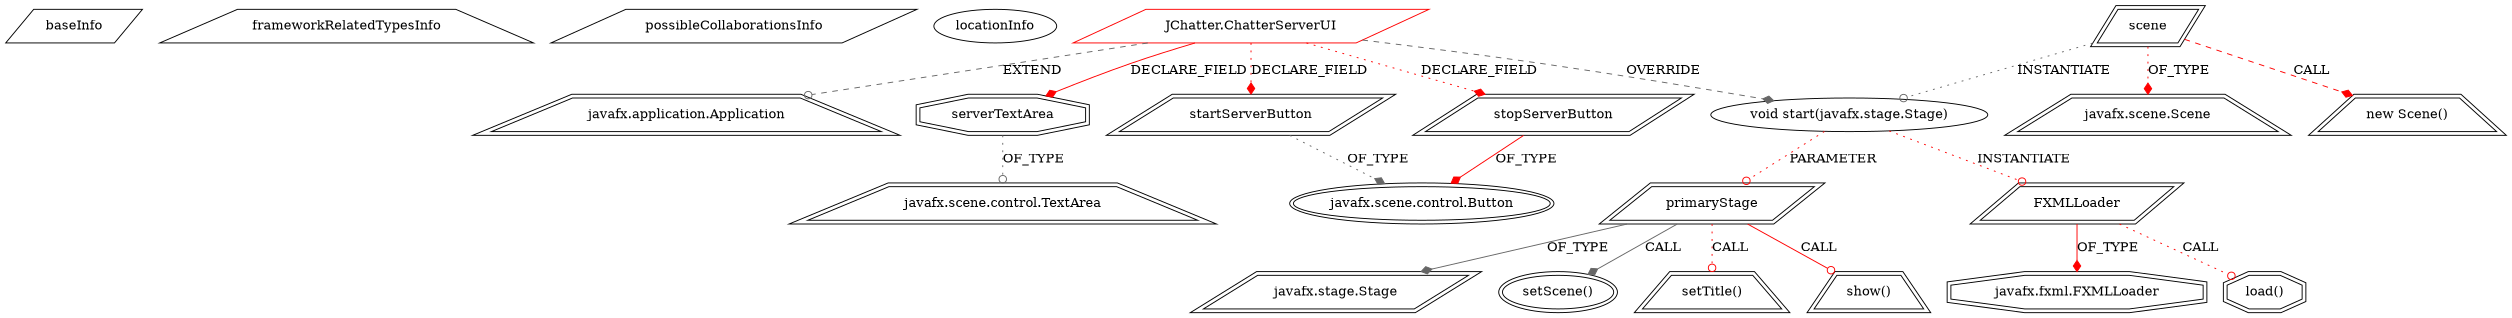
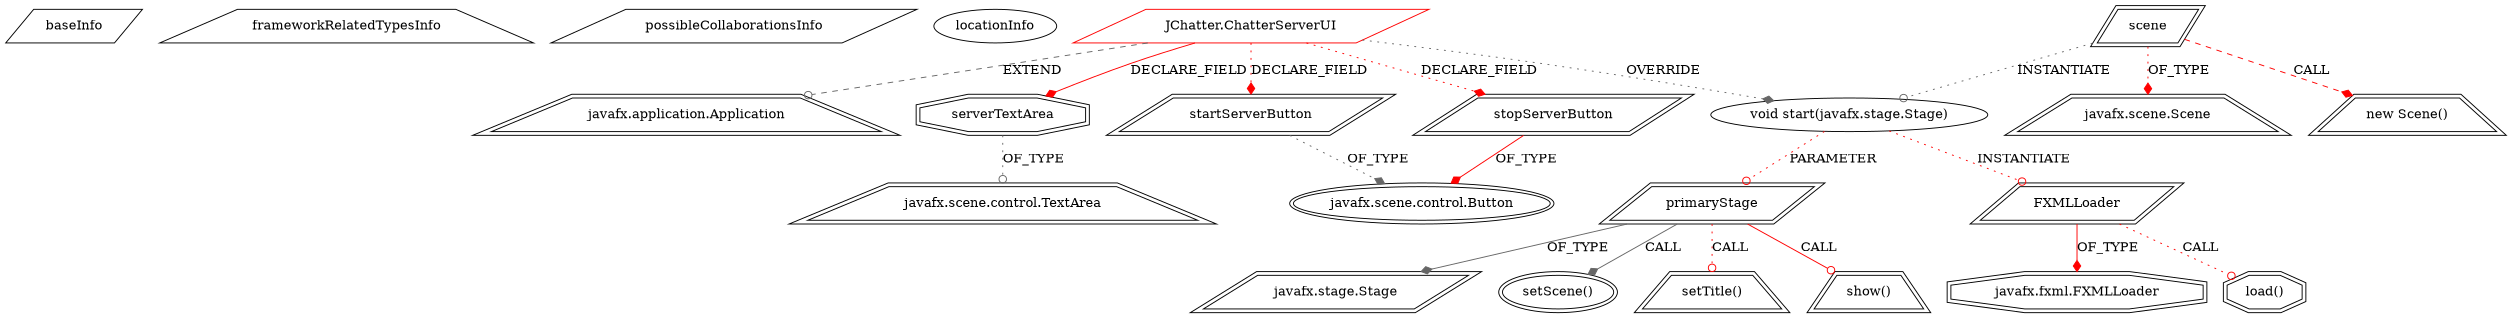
(1563, 67) -> (1563, 67)
